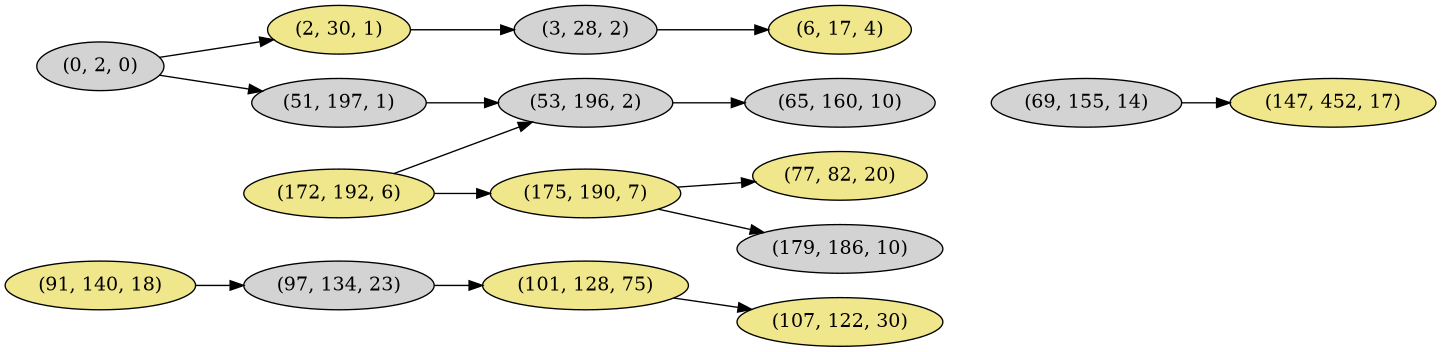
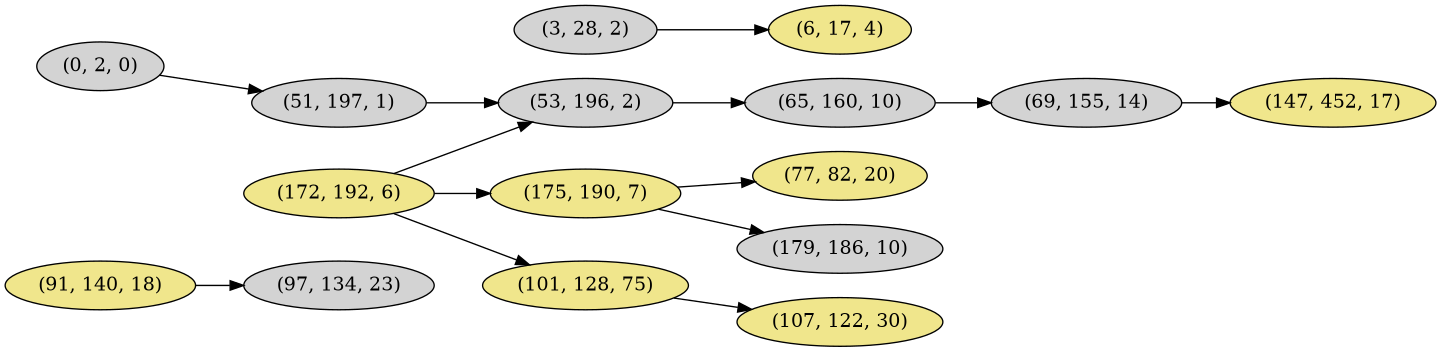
(339, 30) -> none
none -> (956, 103)
(452, 285) -> (455, 237)
